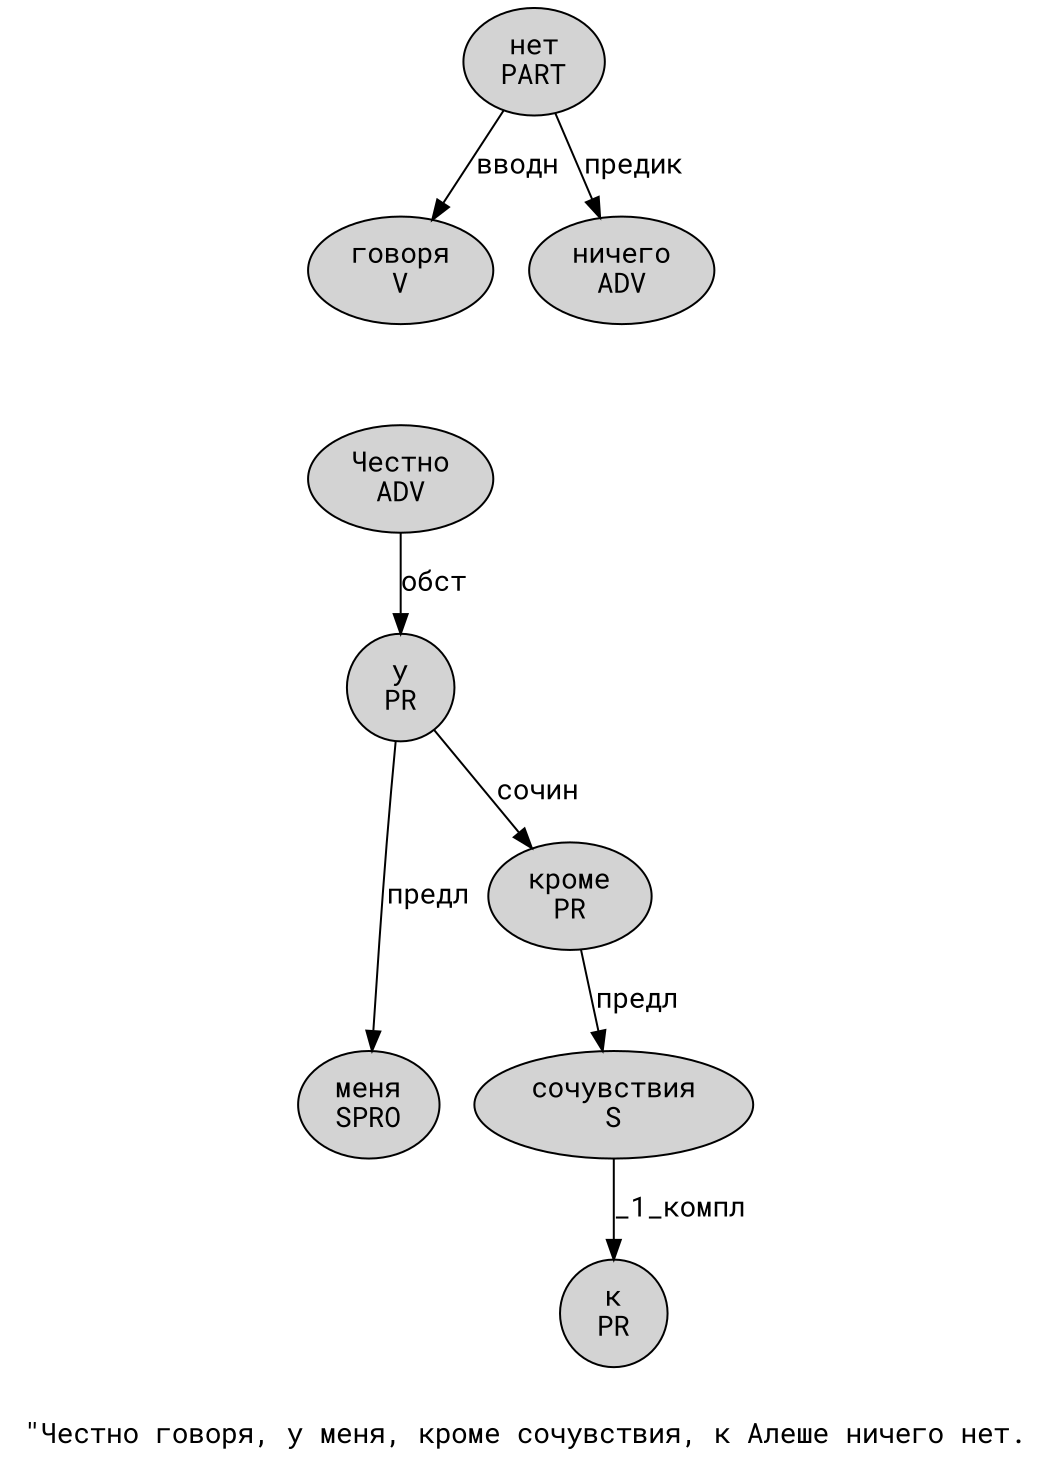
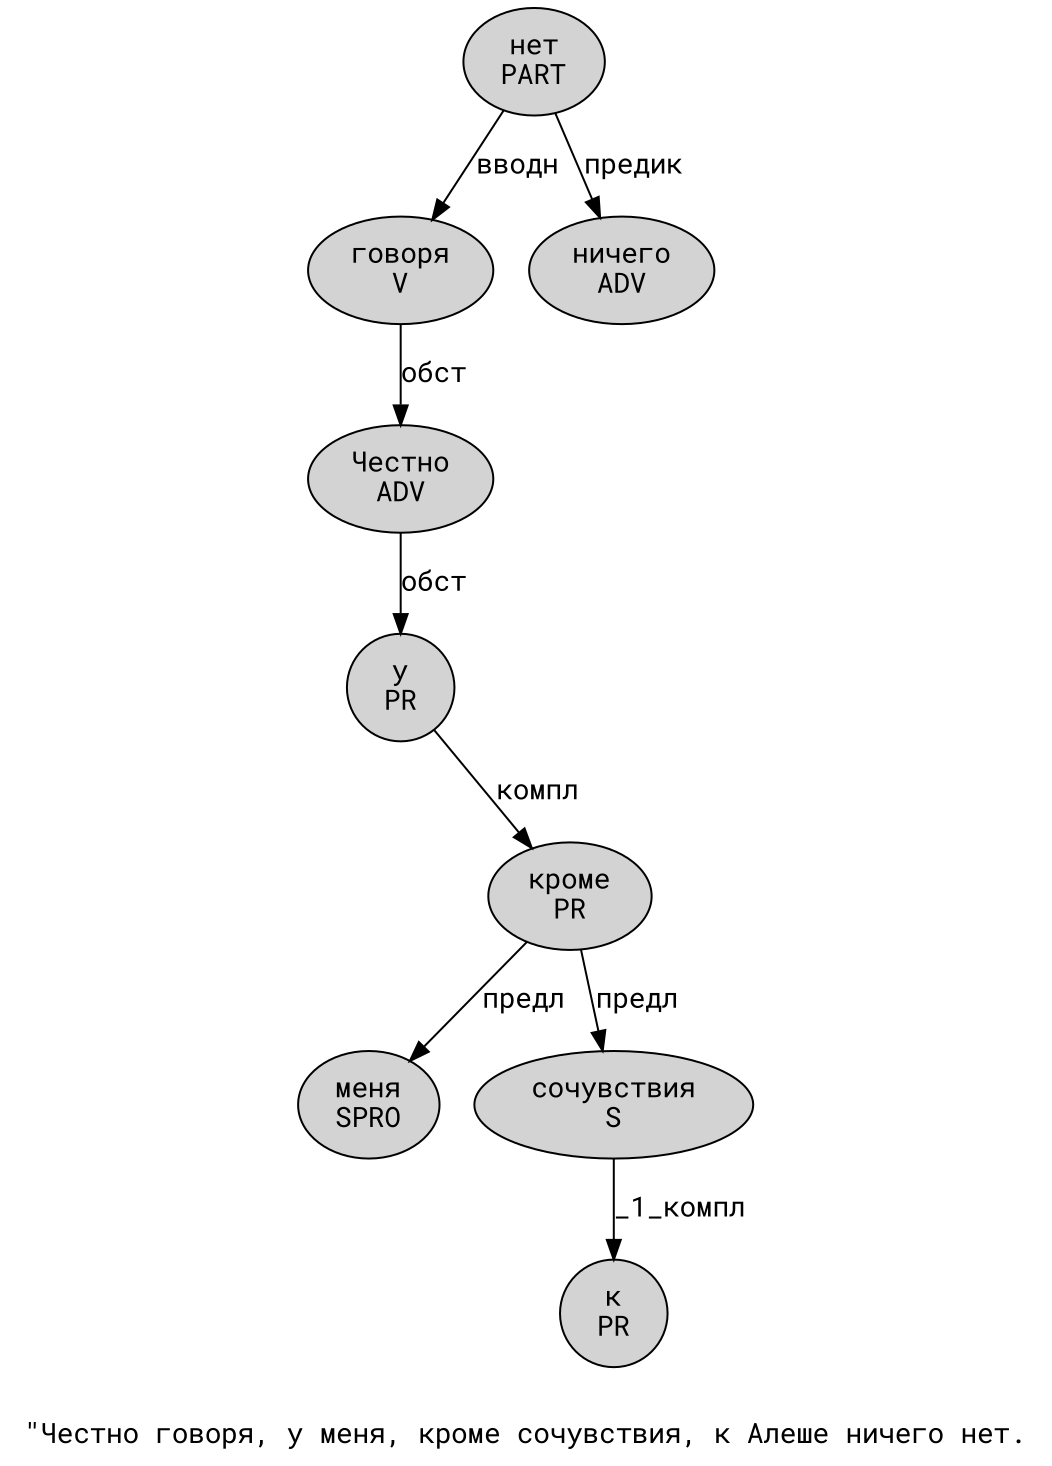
none -> (401, 364)
(538, 792) -> (538, 792)
(383, 886) -> (475, 994)
